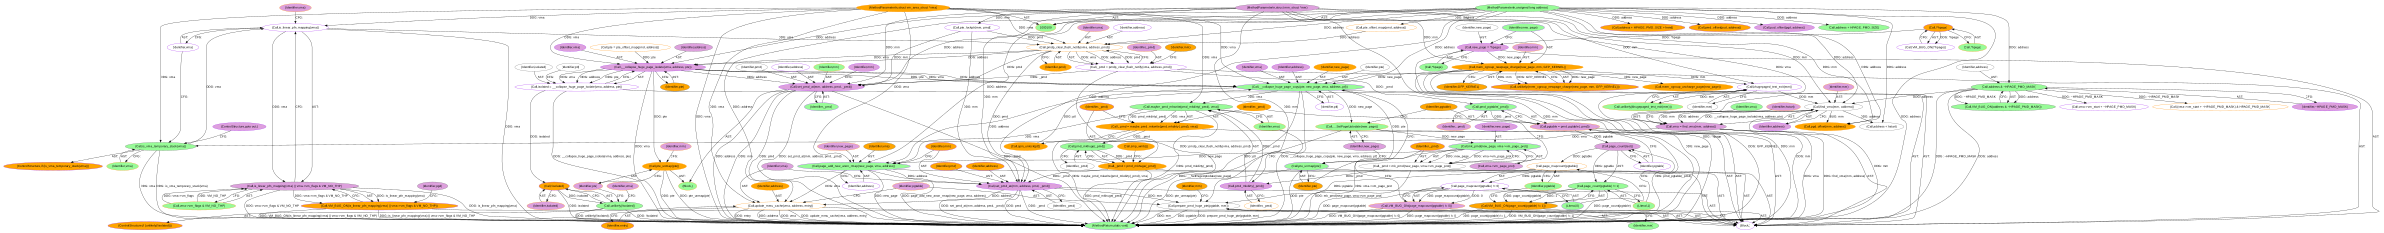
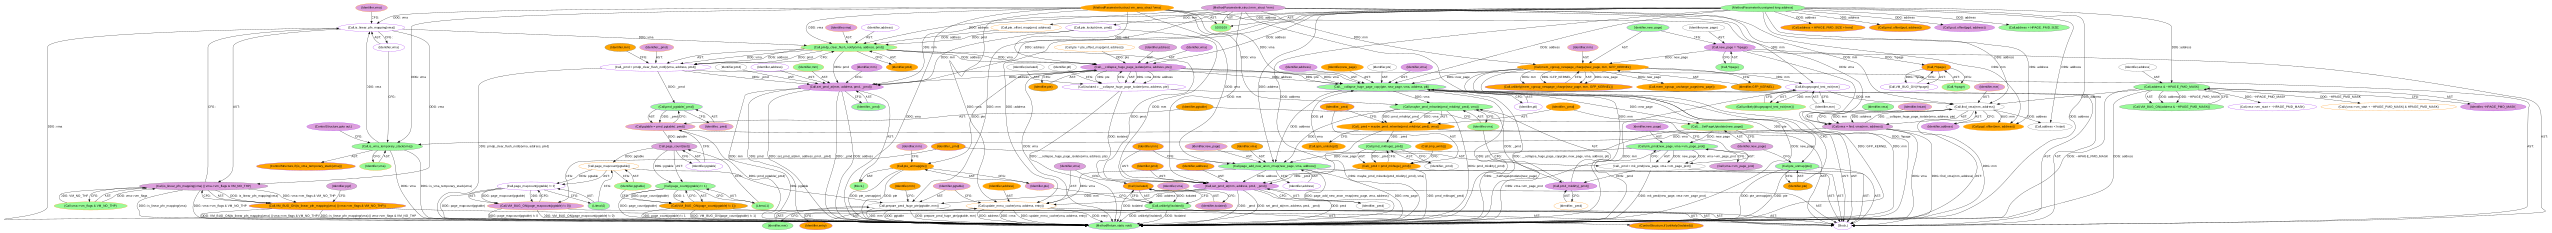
(1724, 36) -> (1863, 56)
(1075, 47) -> (849, 47)
